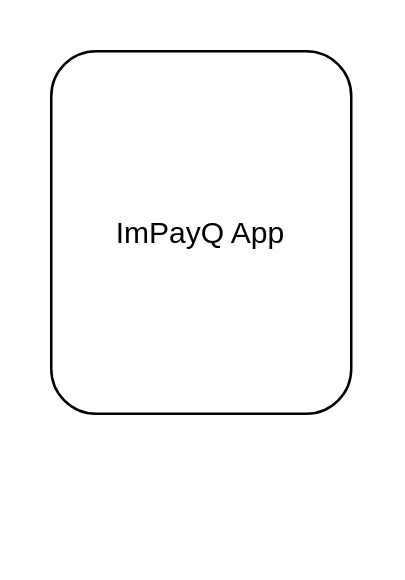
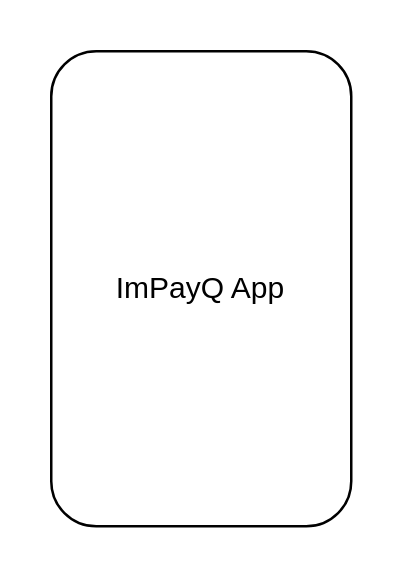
(201, 233) -> (201, 289)
